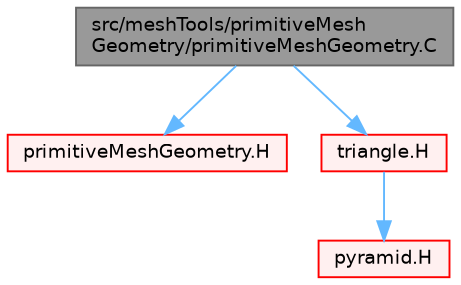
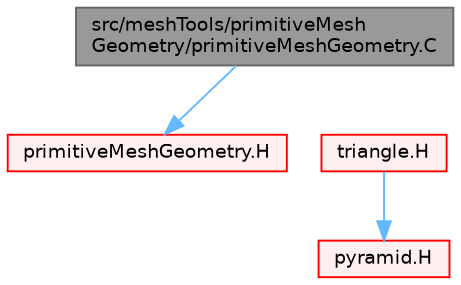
(323, 93) -> none
